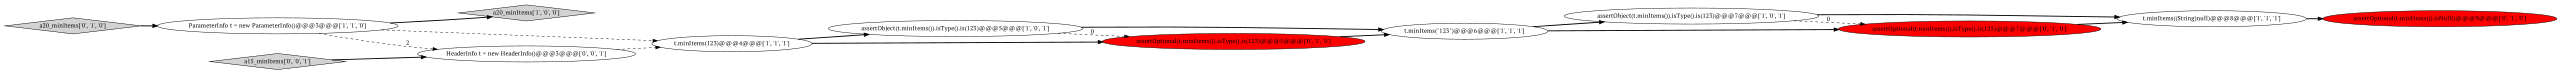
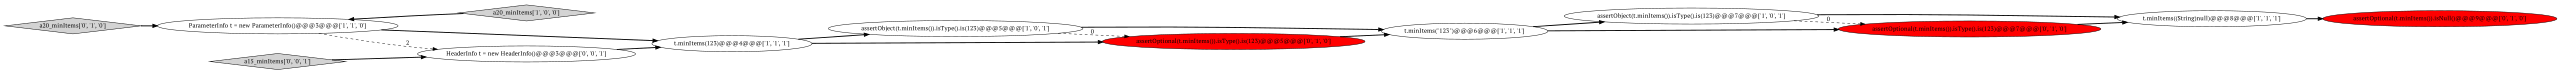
(439, 20) -> (409, 16)
(517, 35) -> (517, 35)
(636, 48) -> (636, 48)
